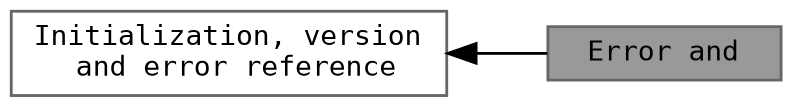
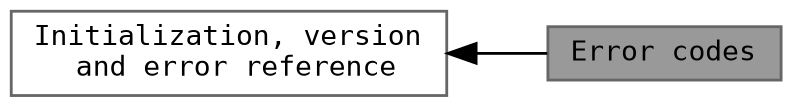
(664, 53) -> (664, 53)
